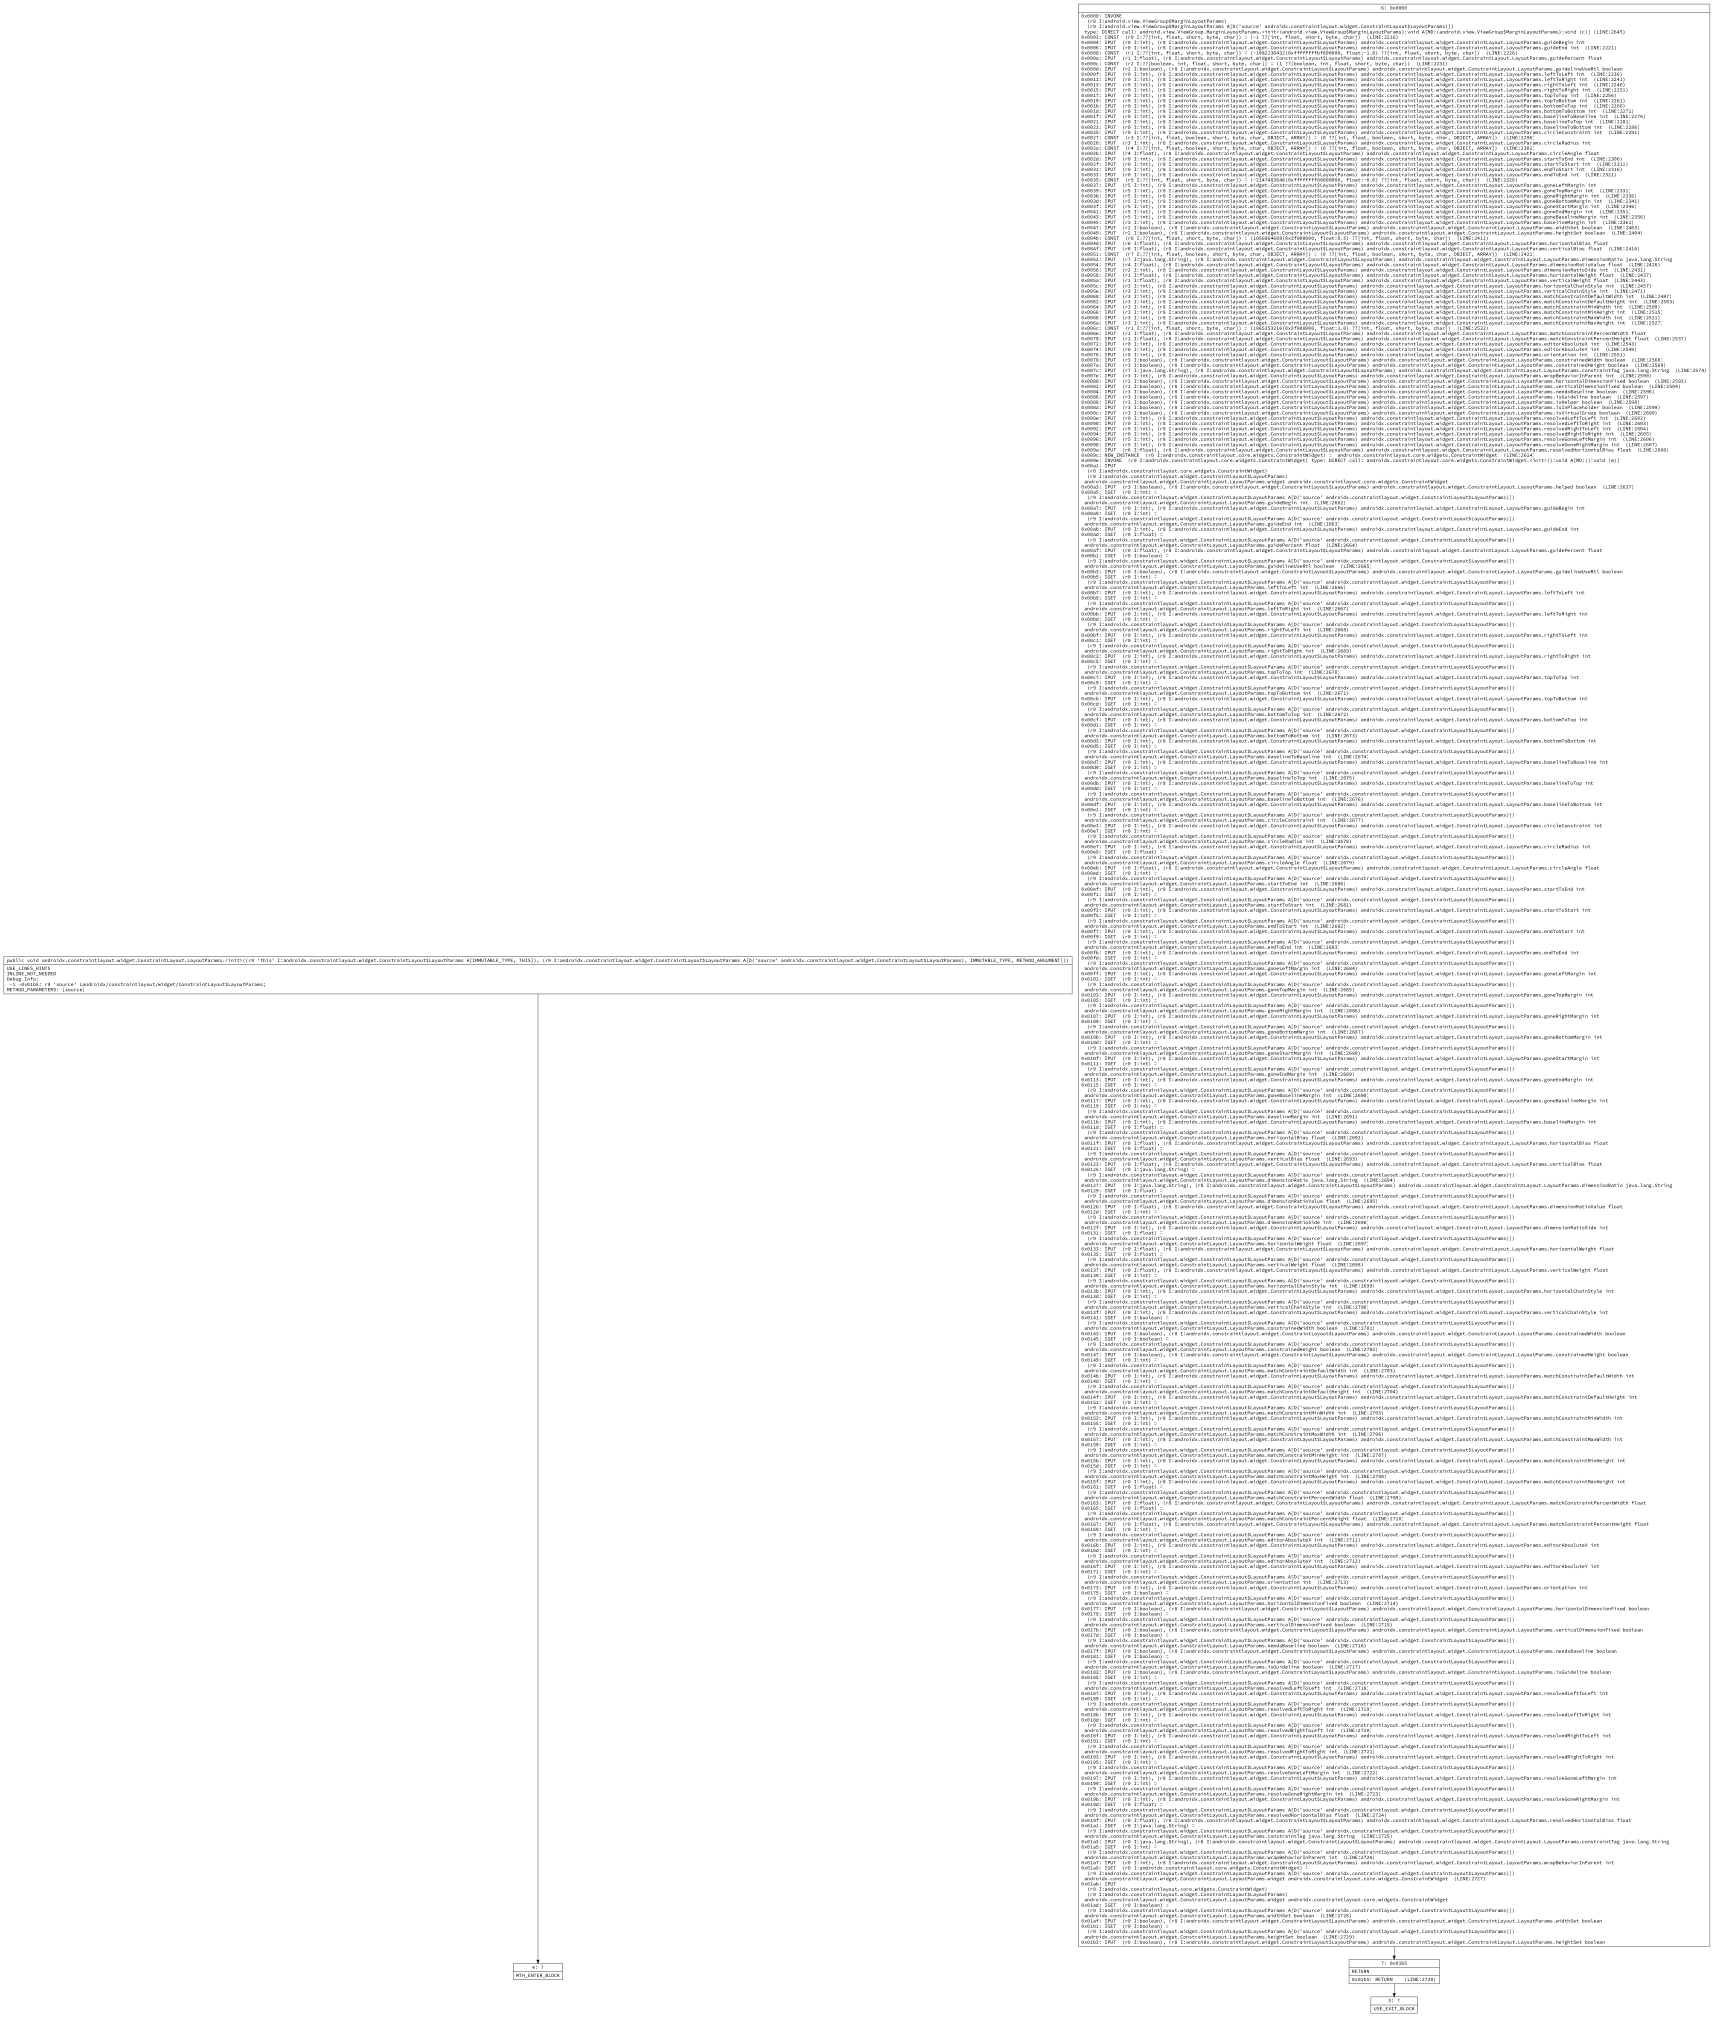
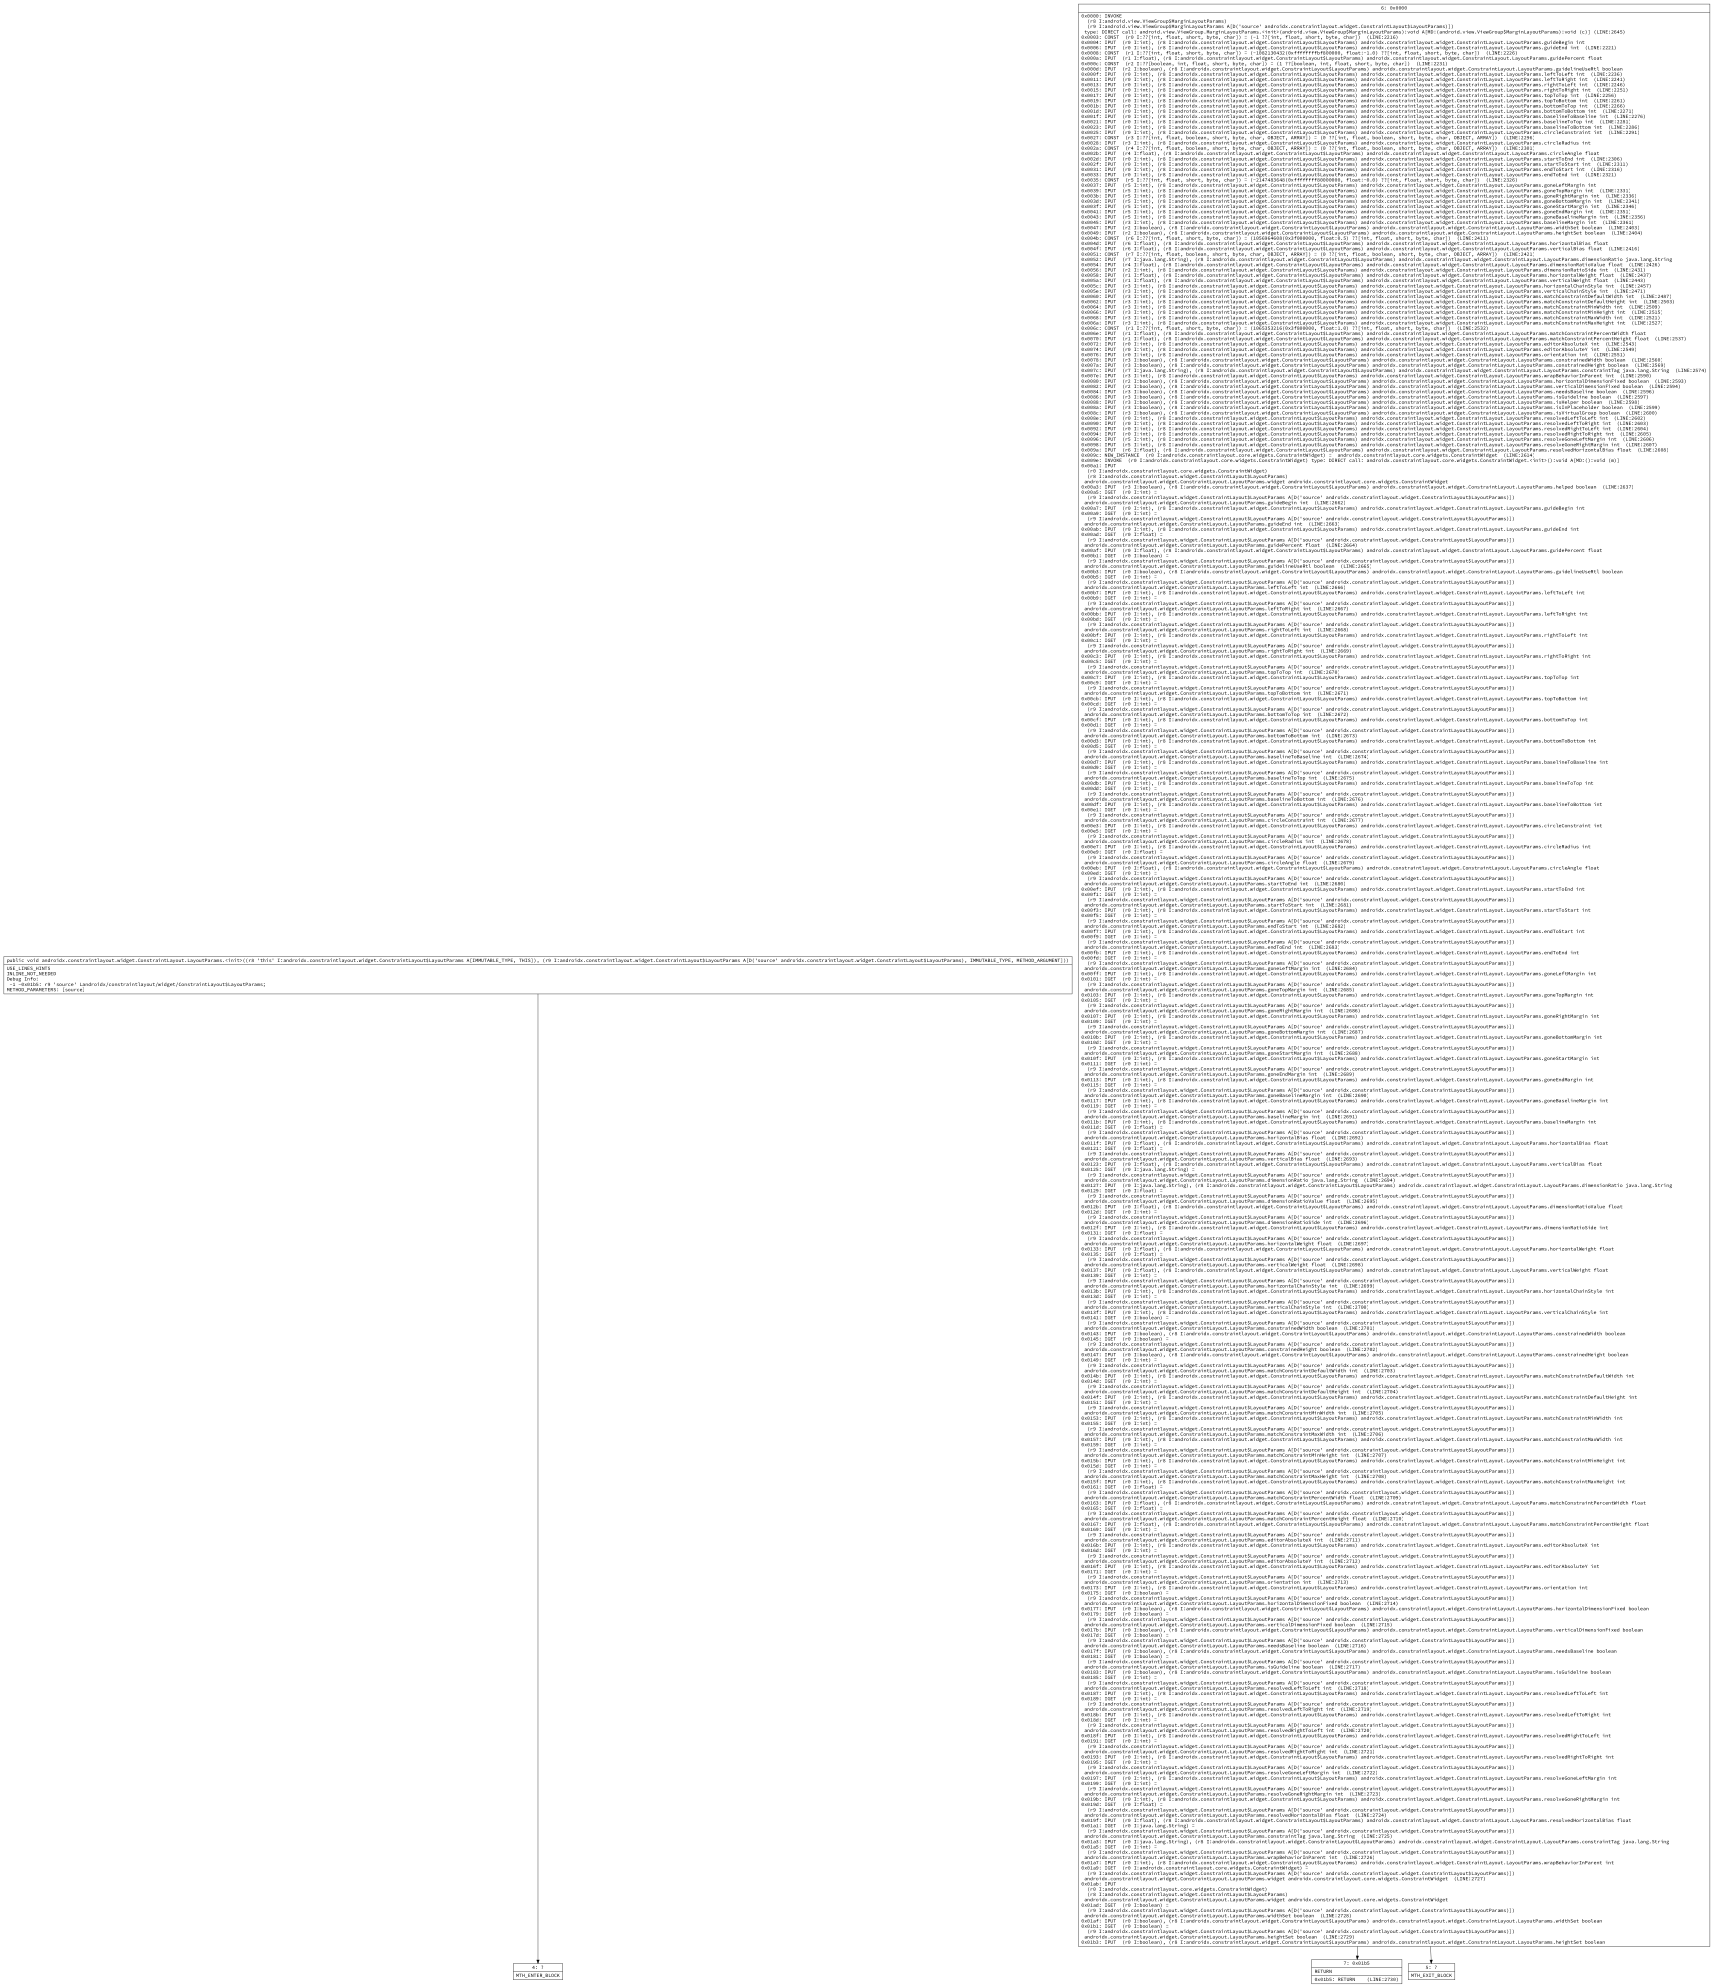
(1121, 831) -> (1121, 831)
(1394, 1989) -> (1431, 1953)
(1394, 2009) -> (1432, 1976)
